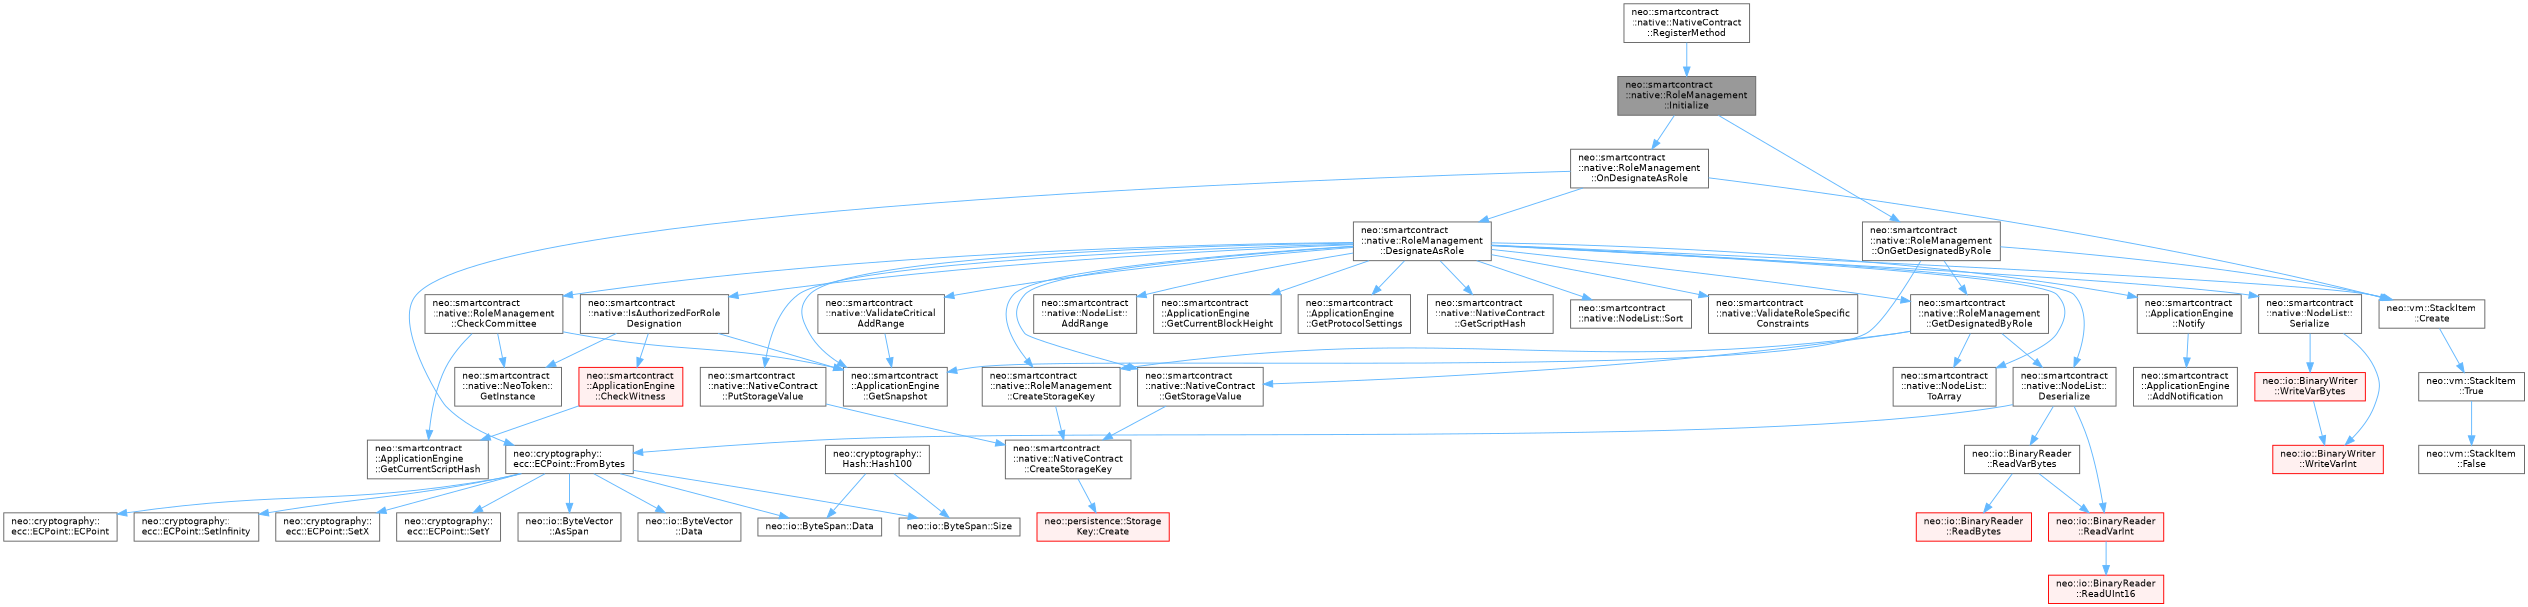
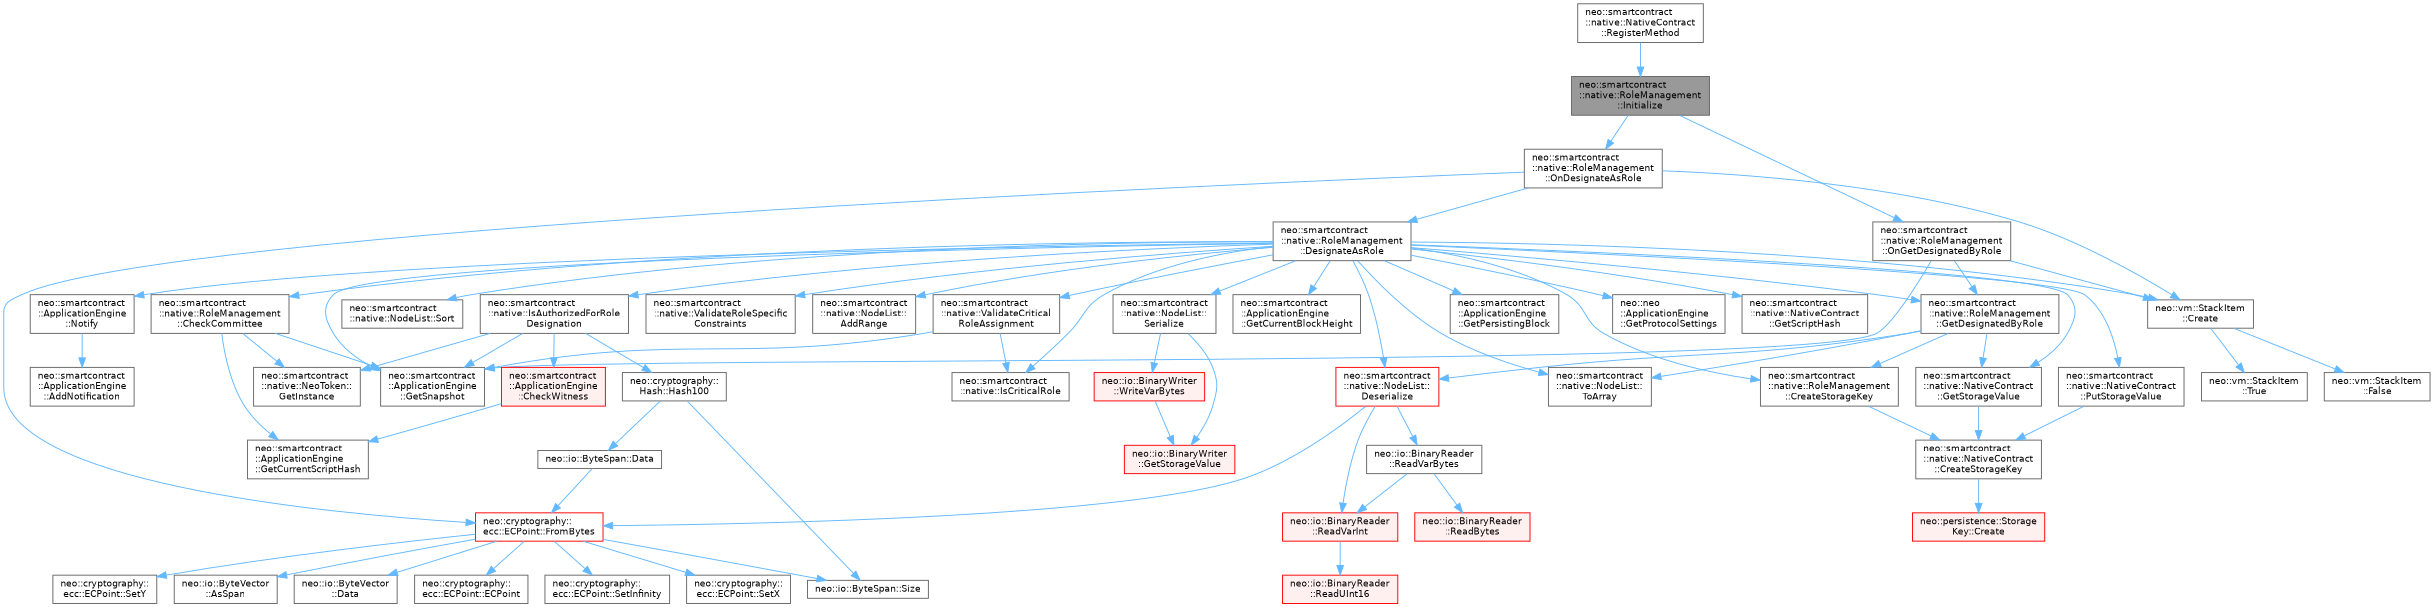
(881, 314) -> (996, 314)
(1354, 314) -> (1669, 314)
none -> (1504, 314)
none -> (607, 346)
none -> (1011, 387)
(2065, 387) -> (1387, 387)
(2472, 418) -> (2285, 349)
(570, 459) -> (539, 527)
(2328, 459) -> (1180, 459)
(700, 495) -> (575, 487)
